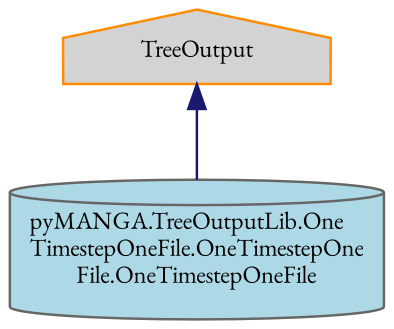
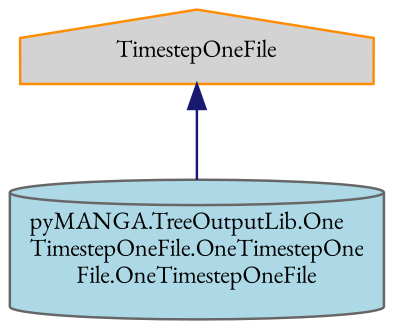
(197, 51) -> (197, 51)
